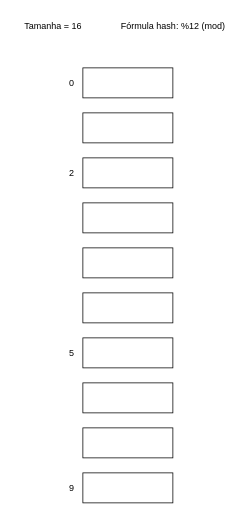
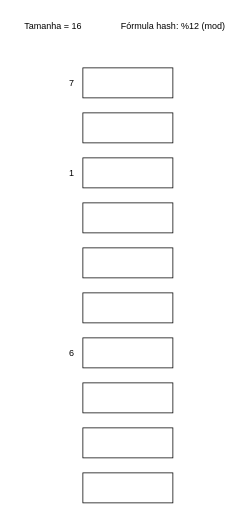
(72, 83) -> (72, 83)
(72, 173) -> (72, 173)
(72, 353) -> (72, 353)
(72, 488) -> none
